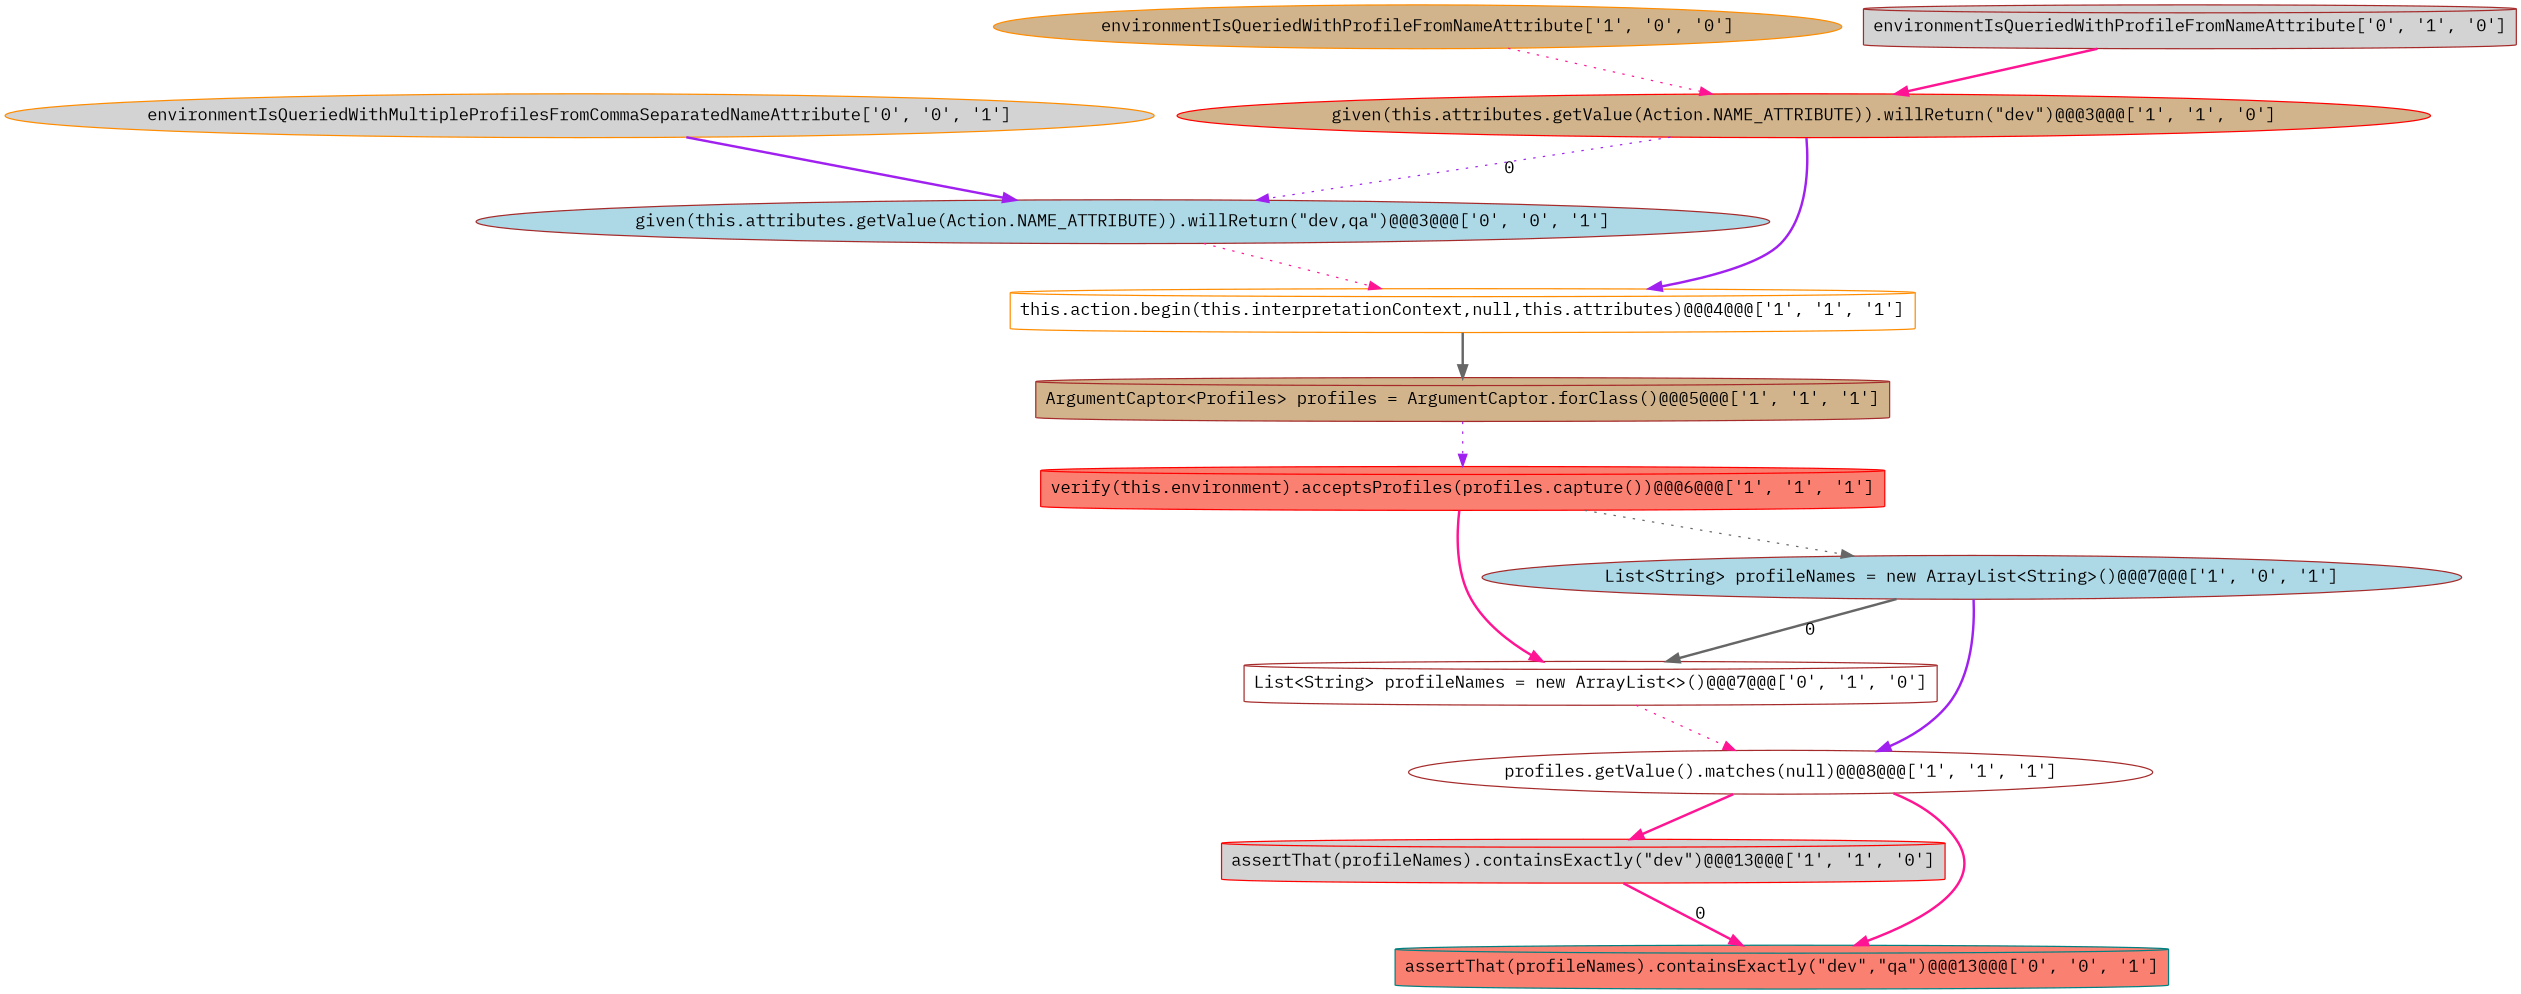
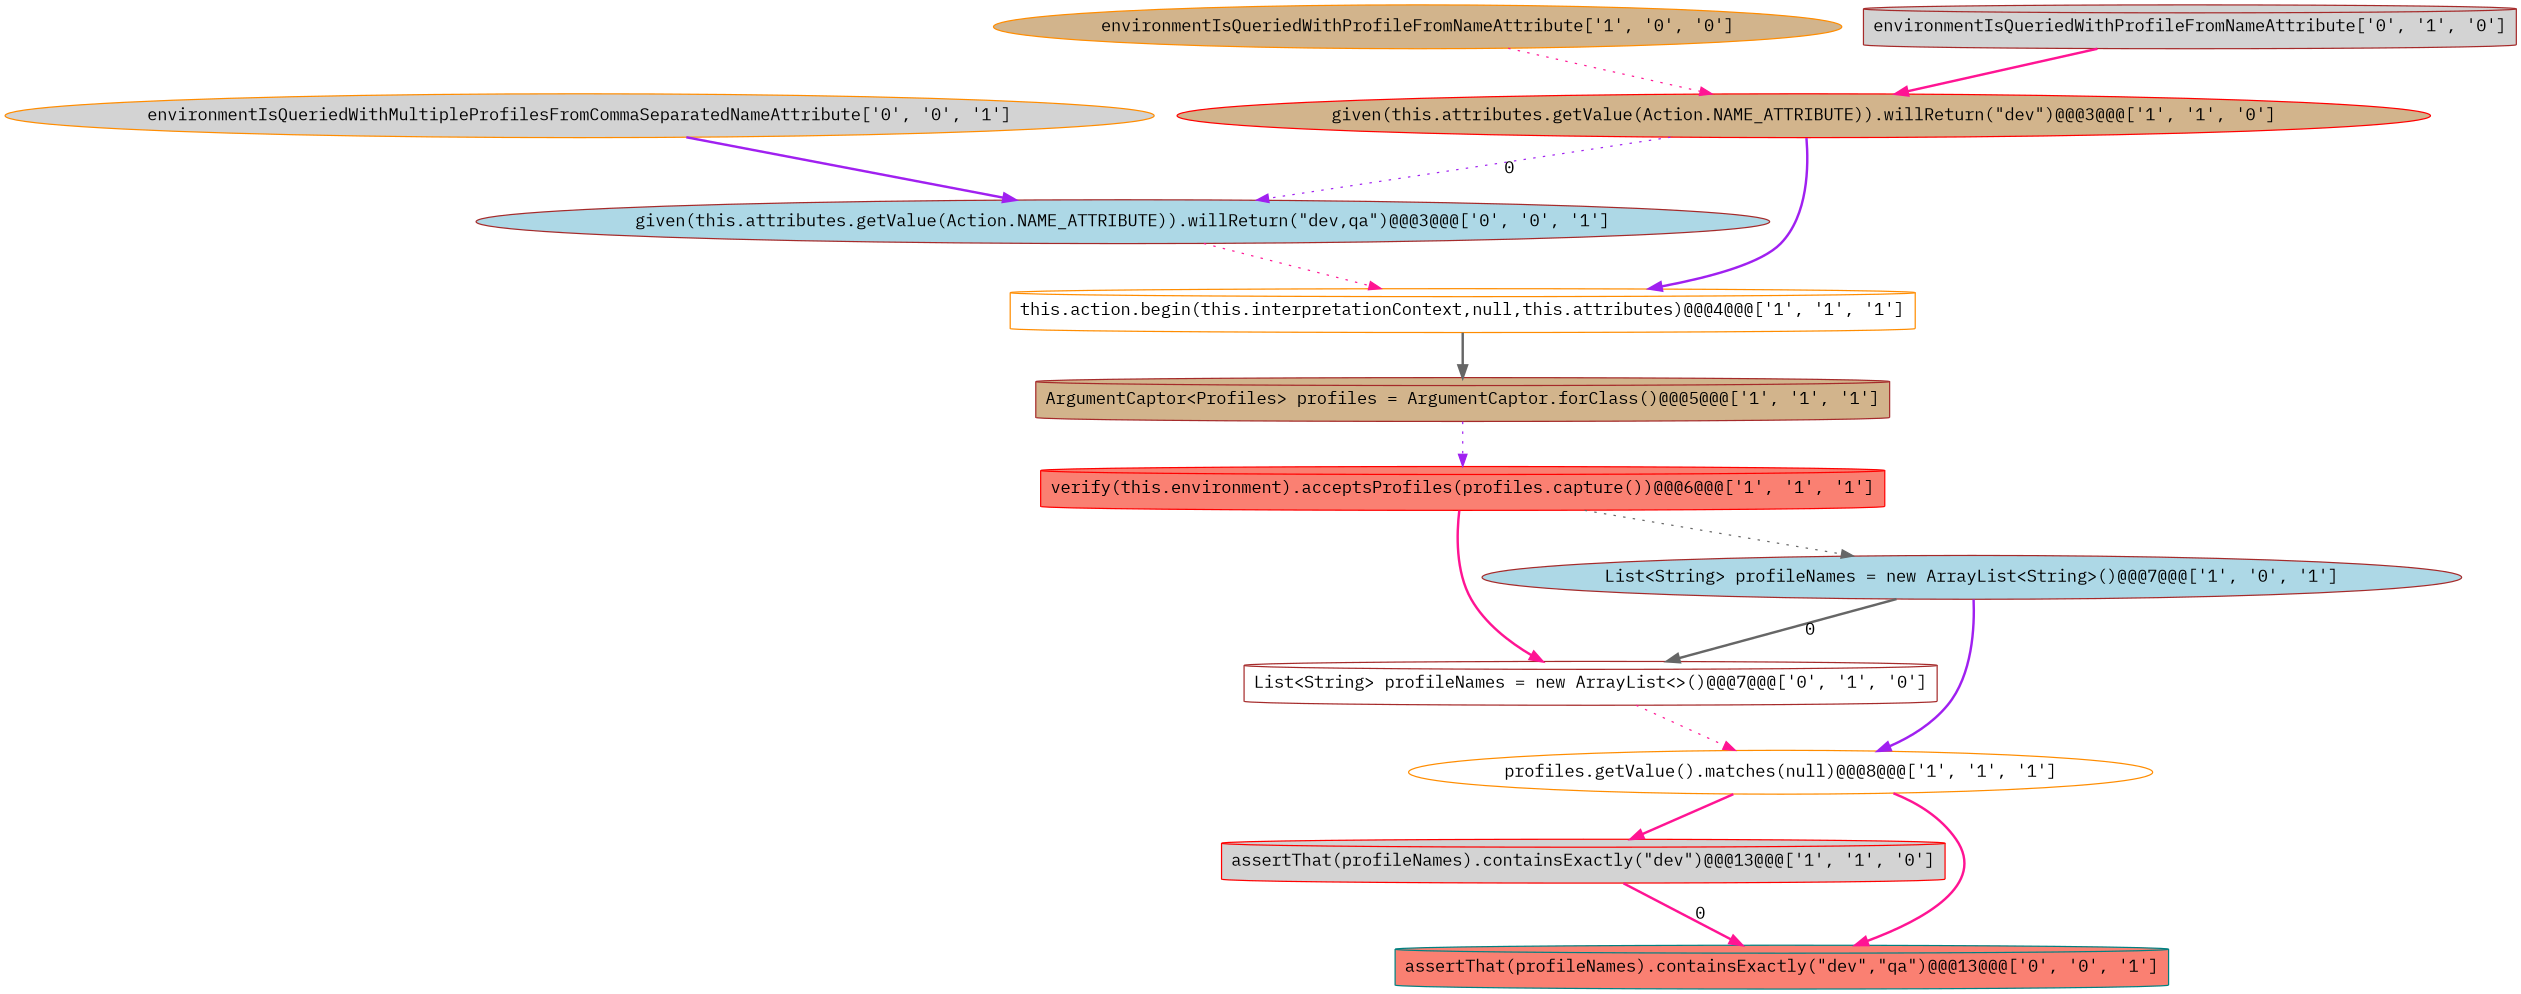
(1781, 772) -> (1781, 772)
